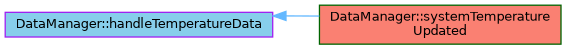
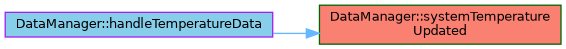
(303, 16) -> (290, 33)
